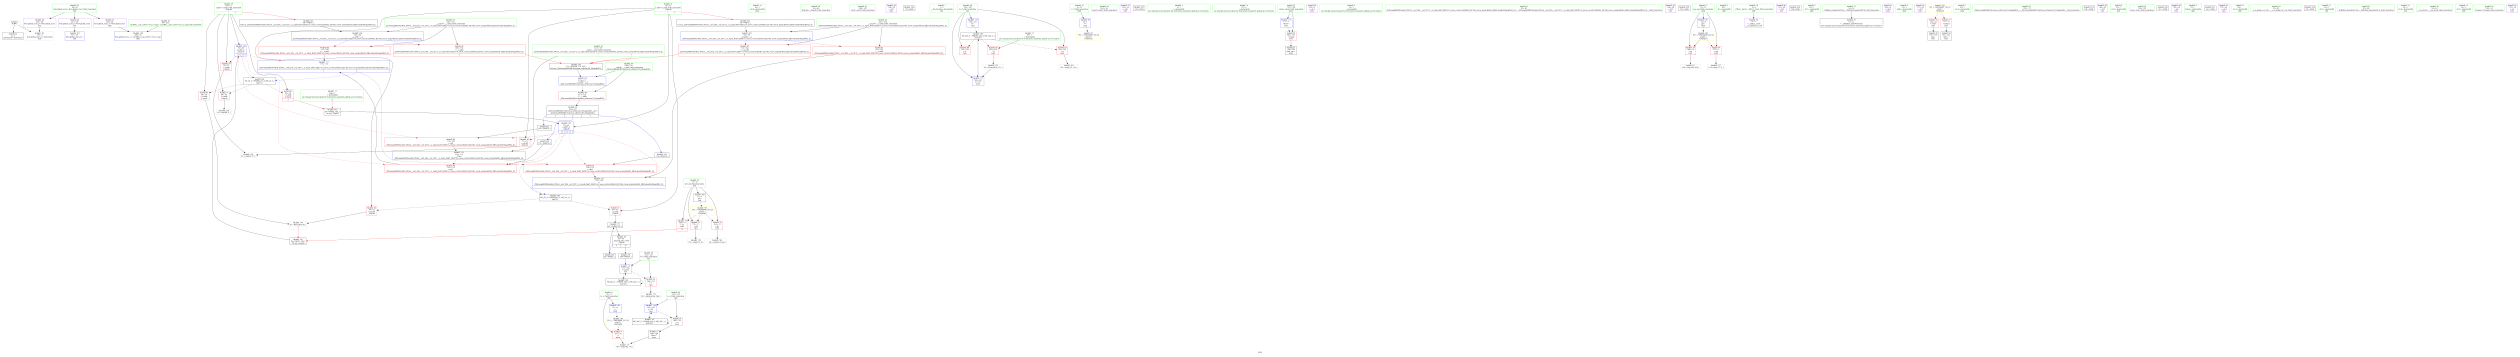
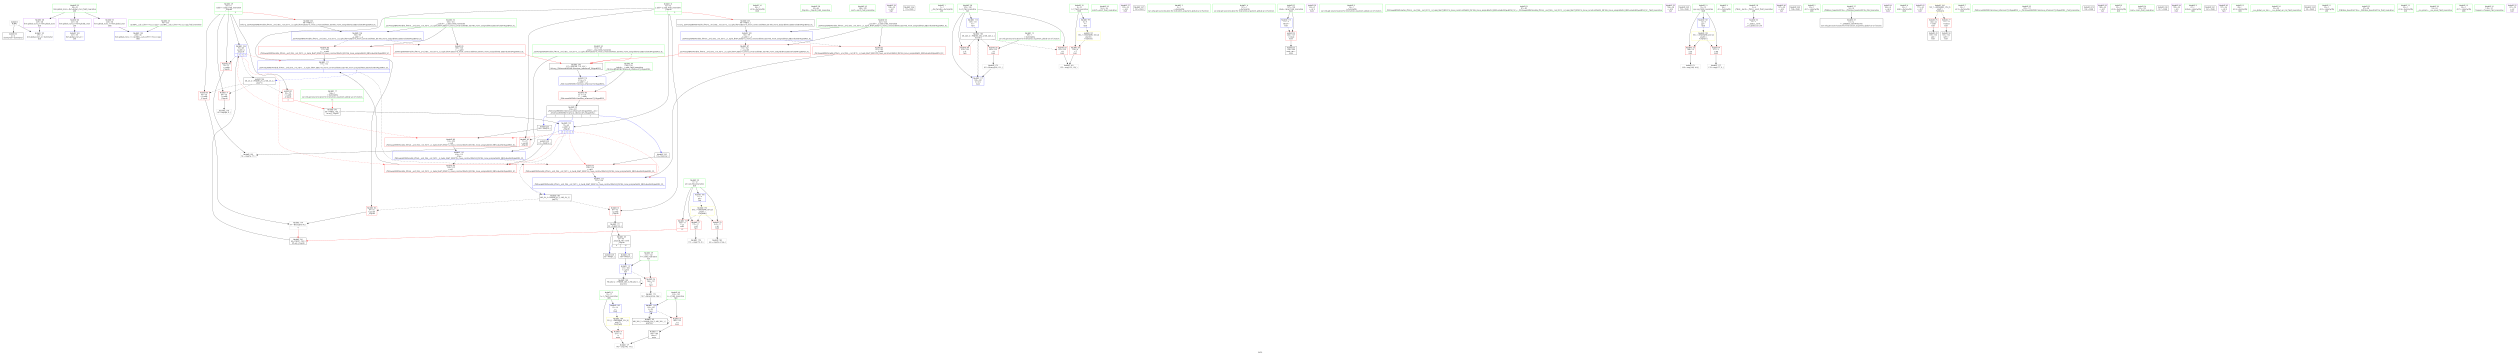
none -> (1075, 51)
